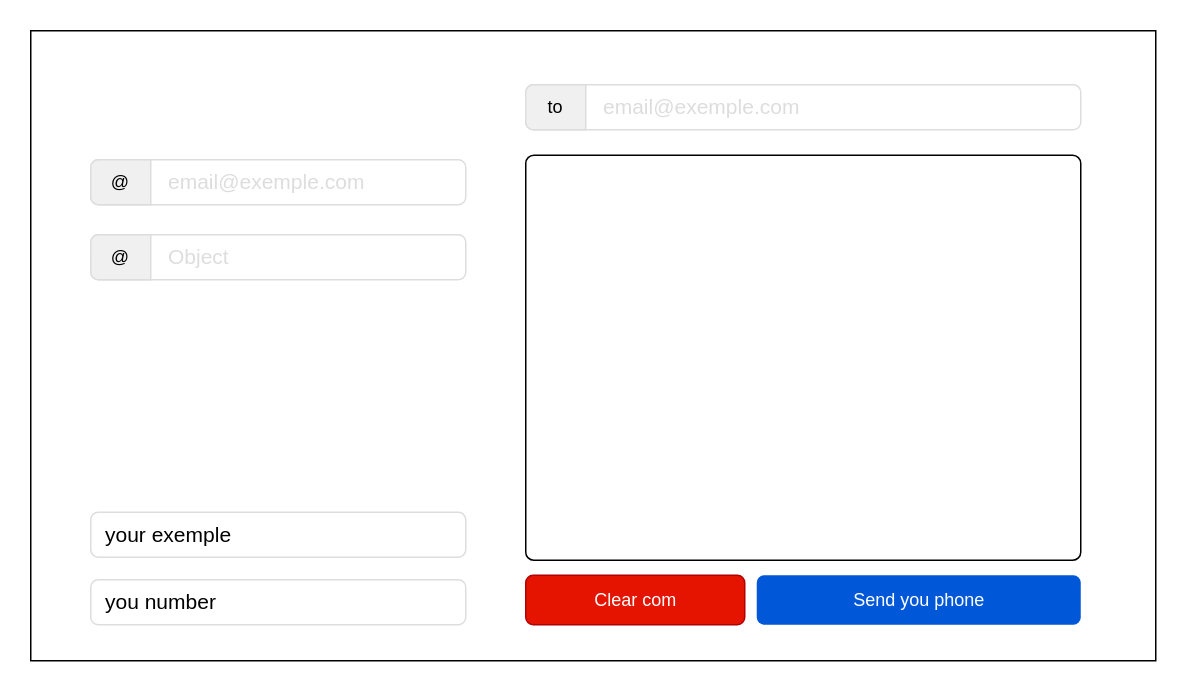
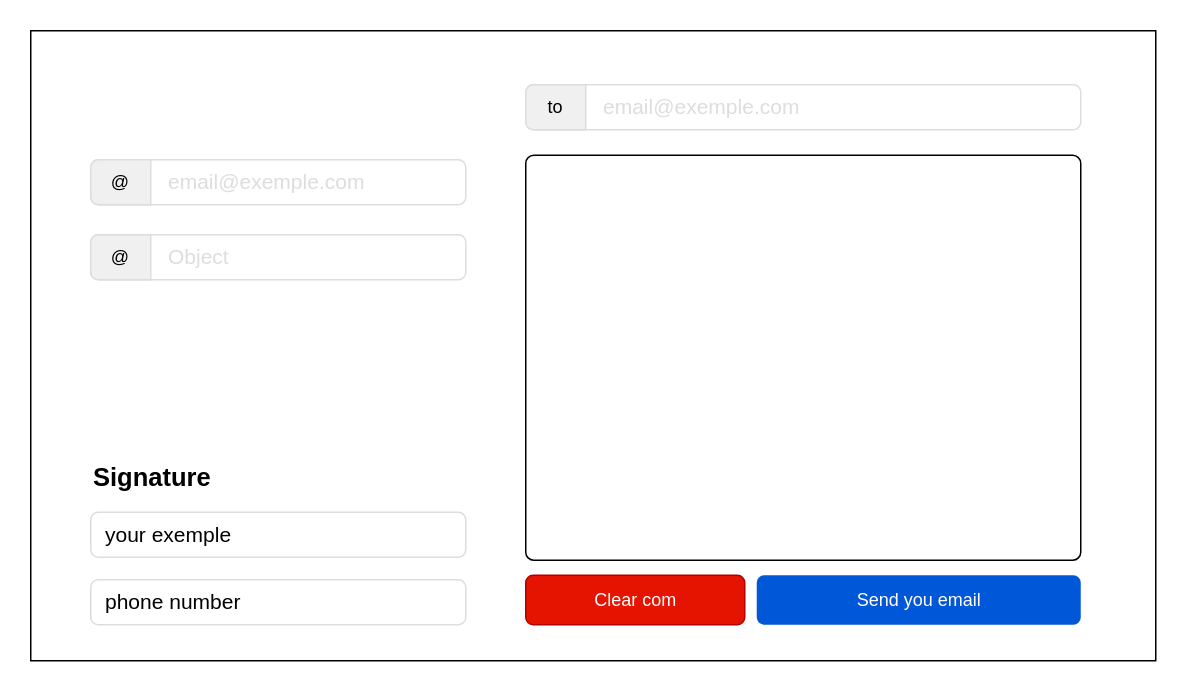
none -> (166, 475)
(920, 601) -> (920, 601)
(162, 602) -> (174, 602)
